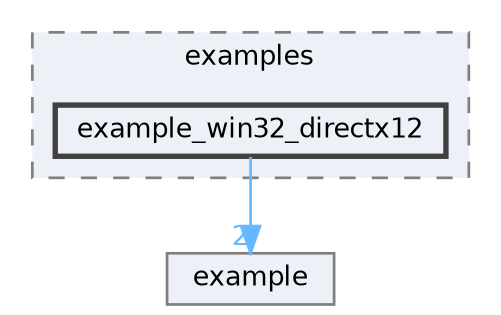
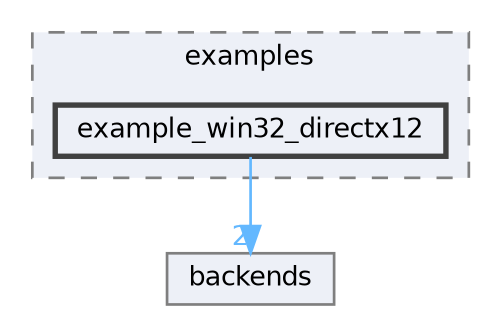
(251, 279) -> (251, 279)
